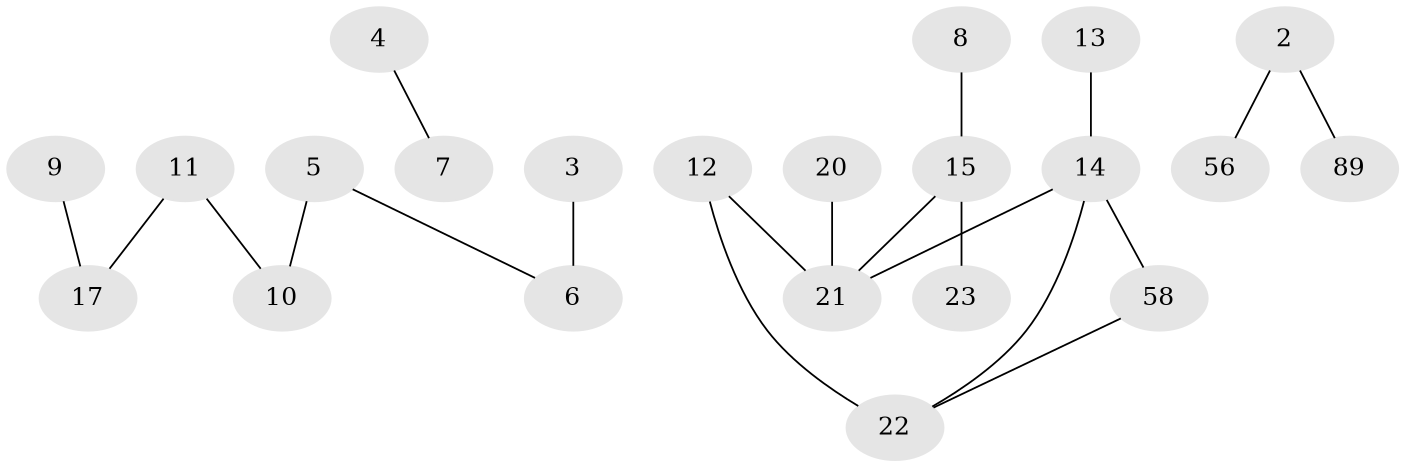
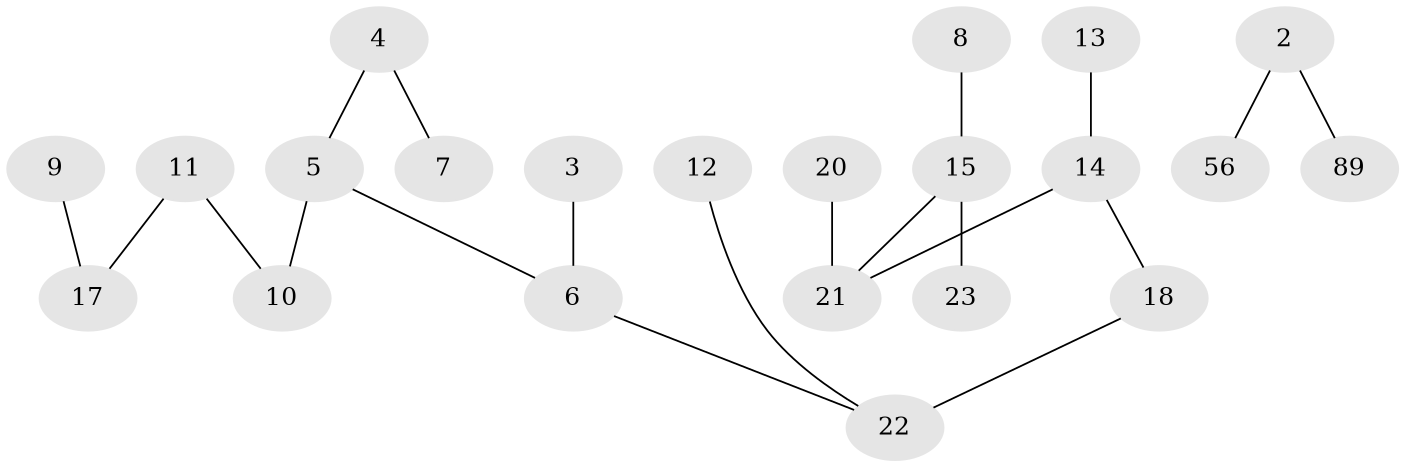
none -> (347, 104)
(767, 233) -> none
(1159, 298) -> (1159, 298)
(1032, 322) -> (734, 363)
